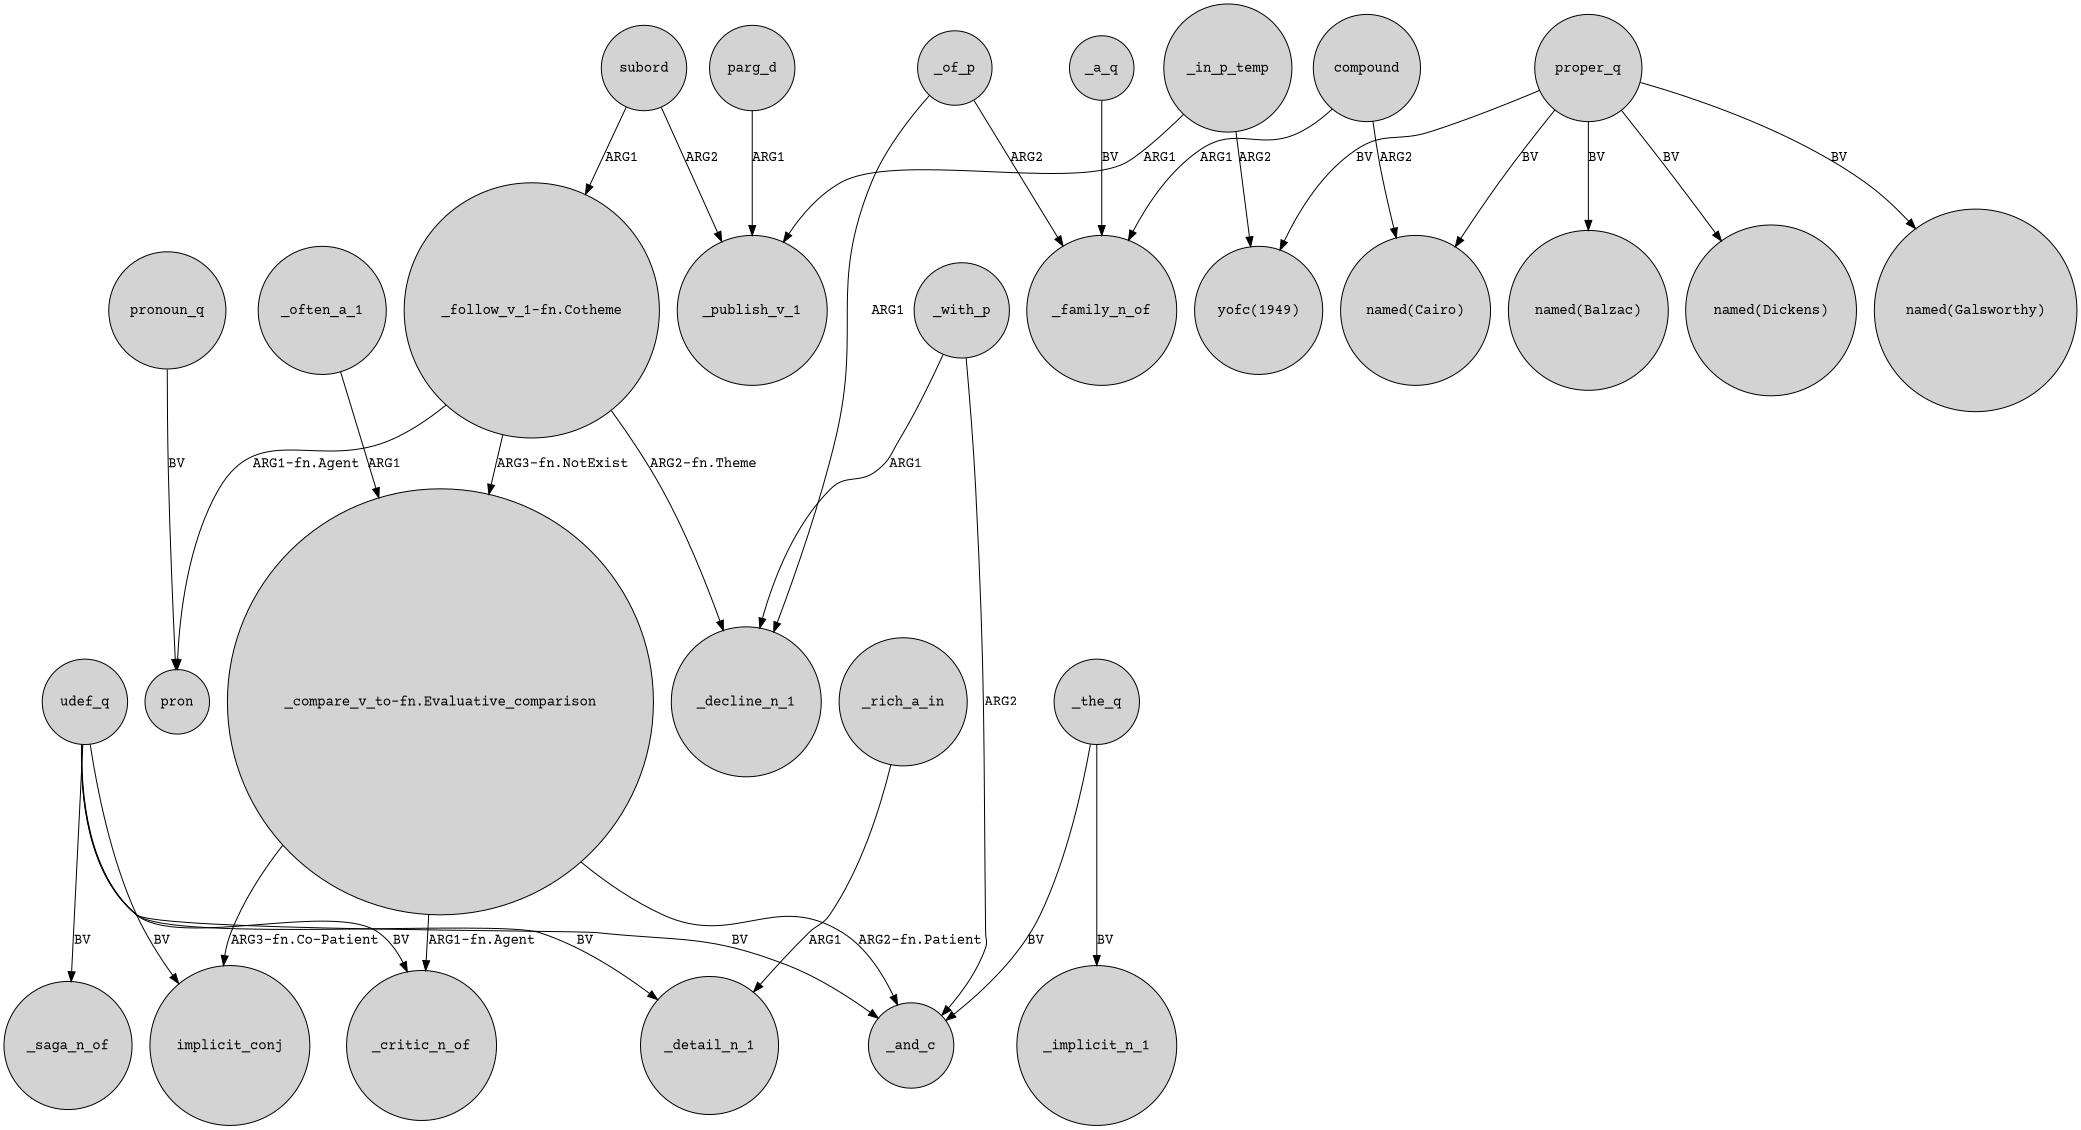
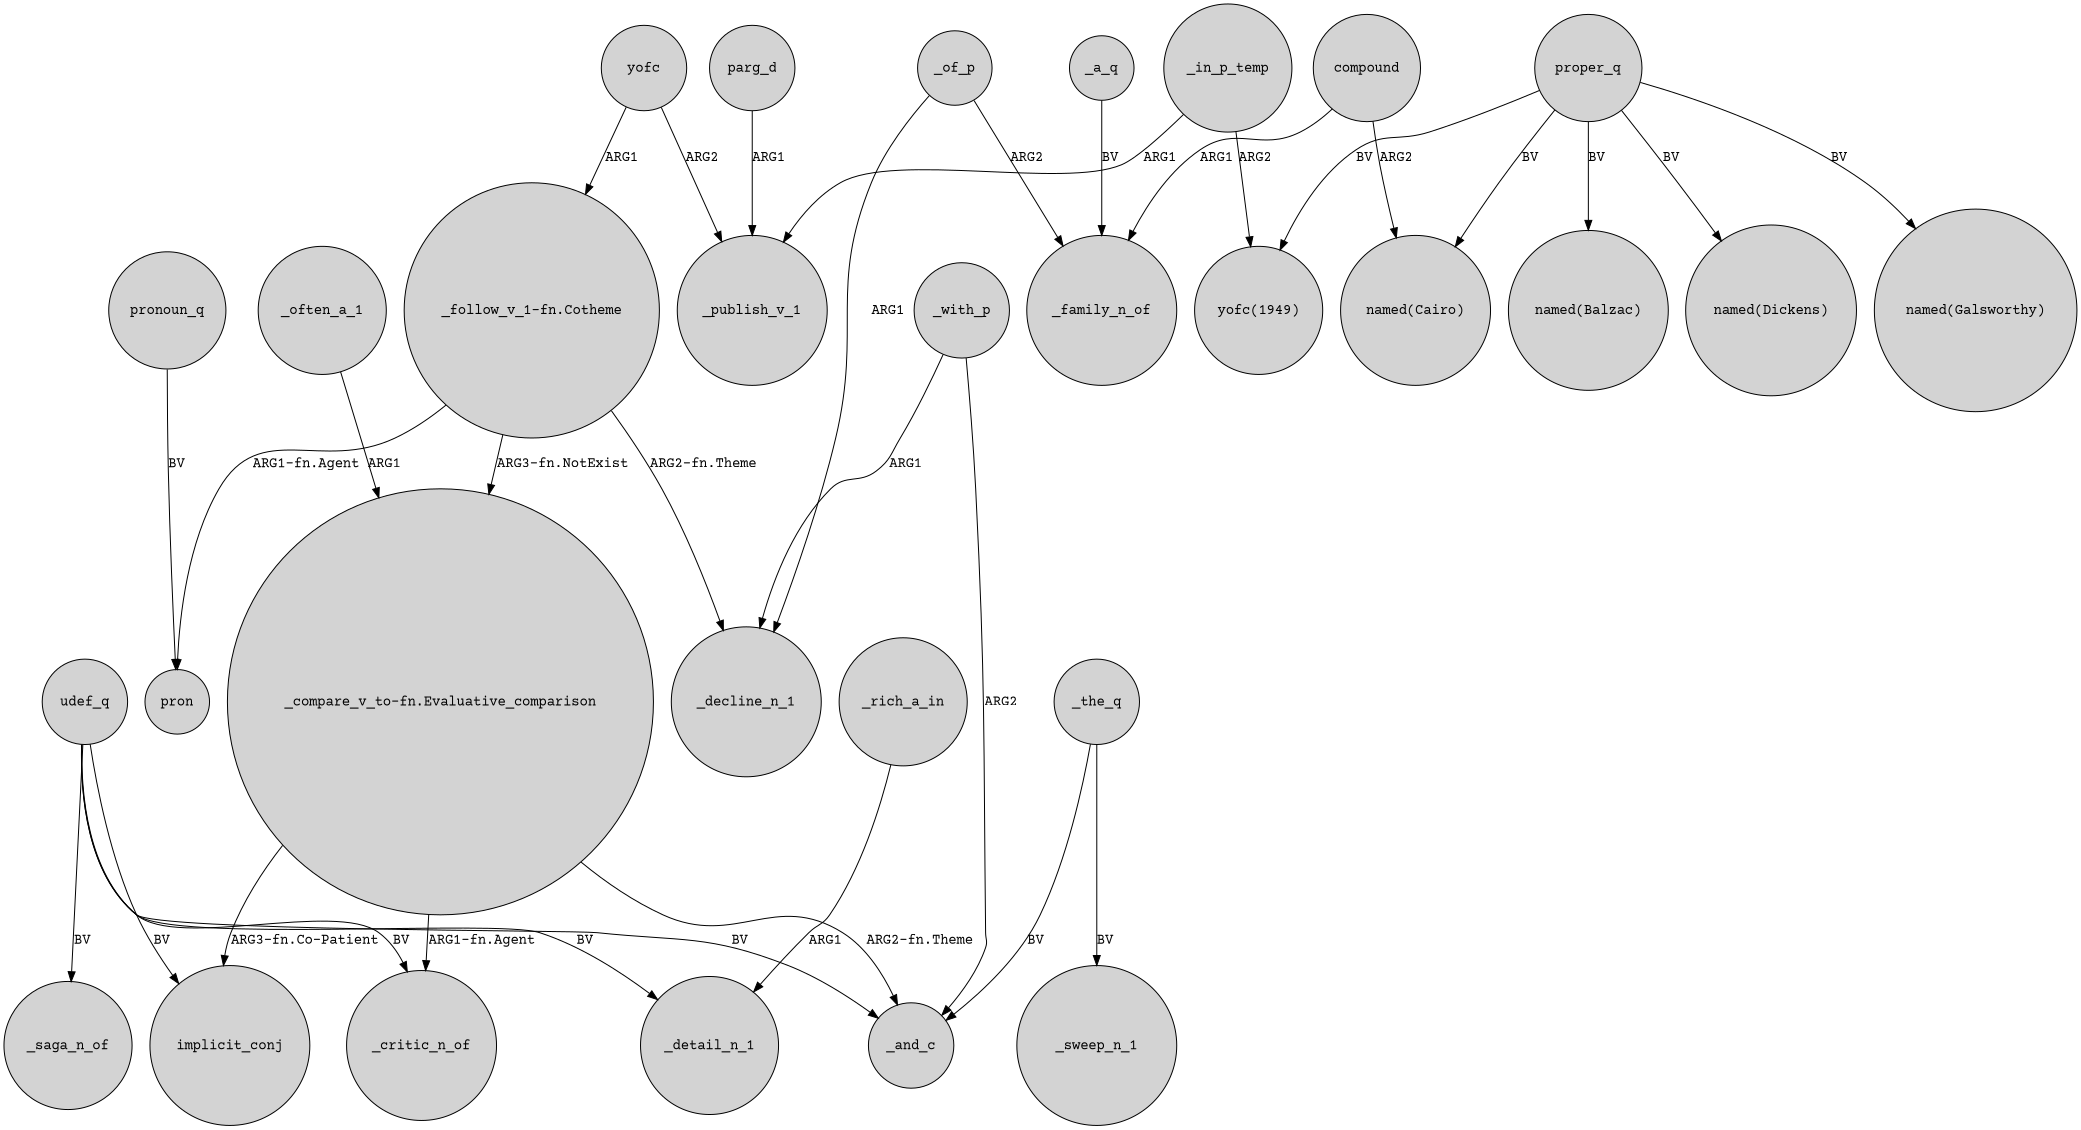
(644, 68) -> (644, 68)
(920, 940) -> (920, 940)
(1097, 1045) -> (1097, 1045)
